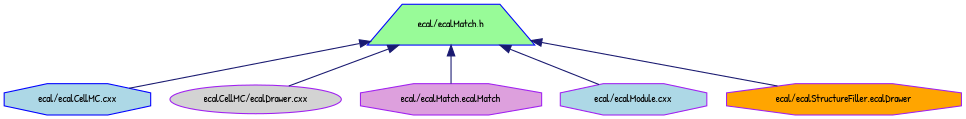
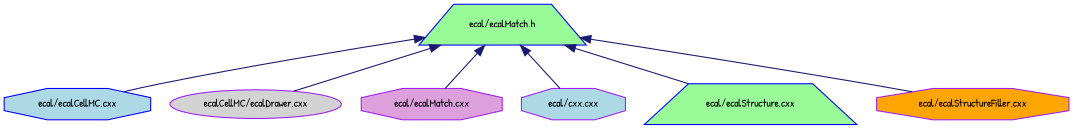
(451, 99) -> (432, 104)
(634, 99) -> (573, 104)
(844, 99) -> (973, 104)
none -> (751, 104)
